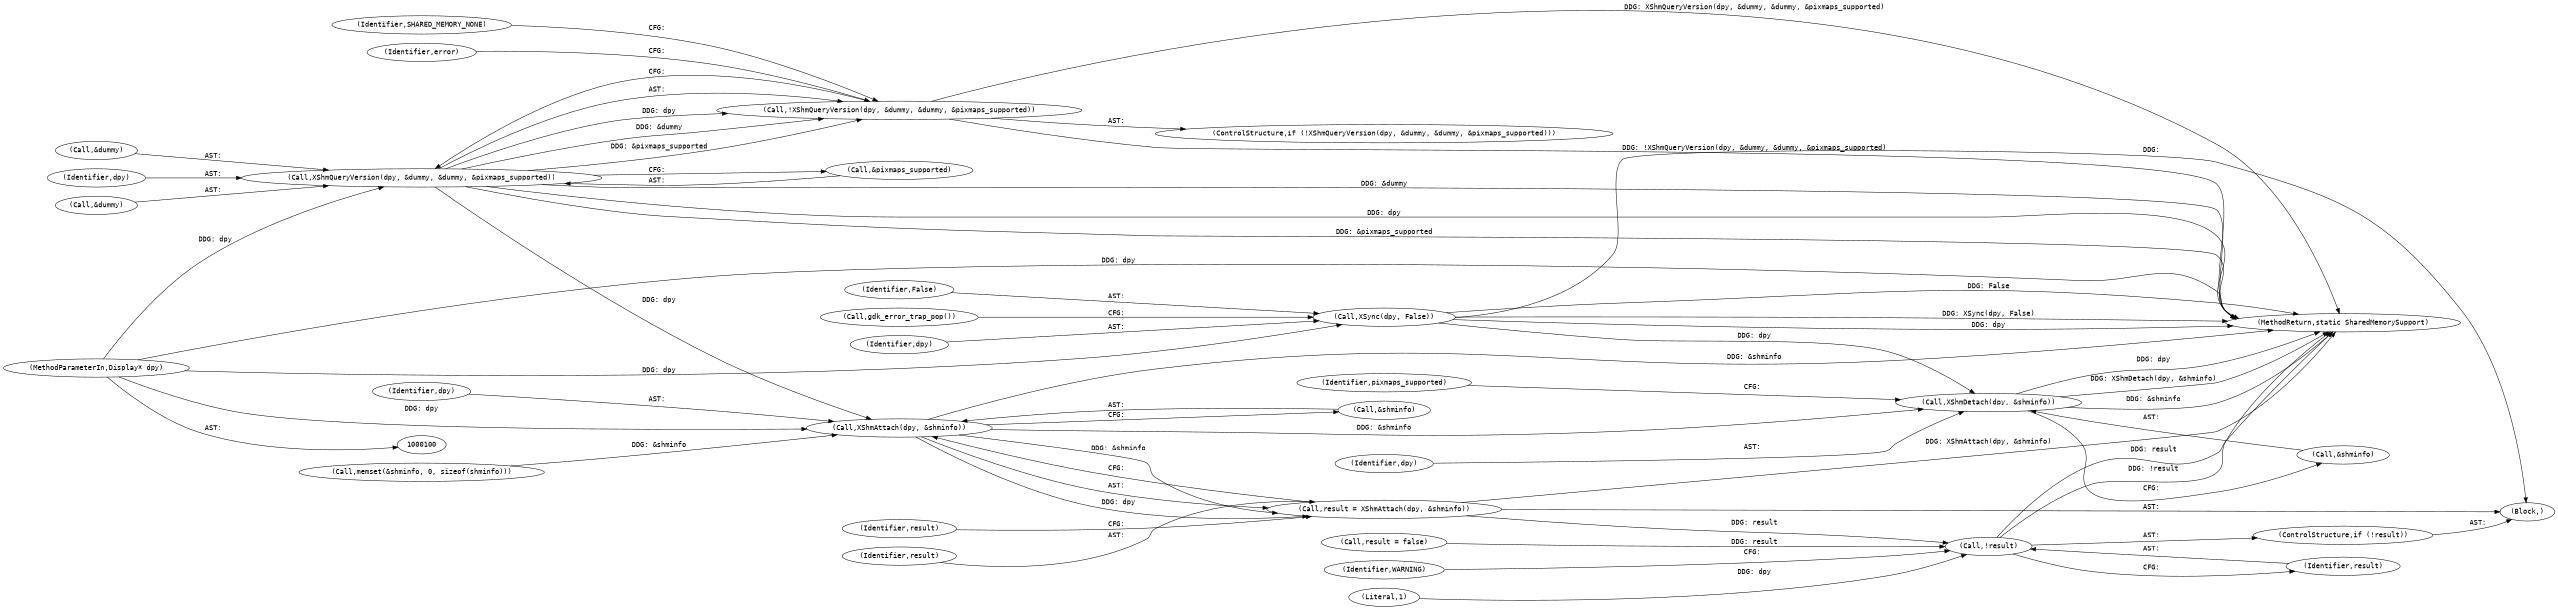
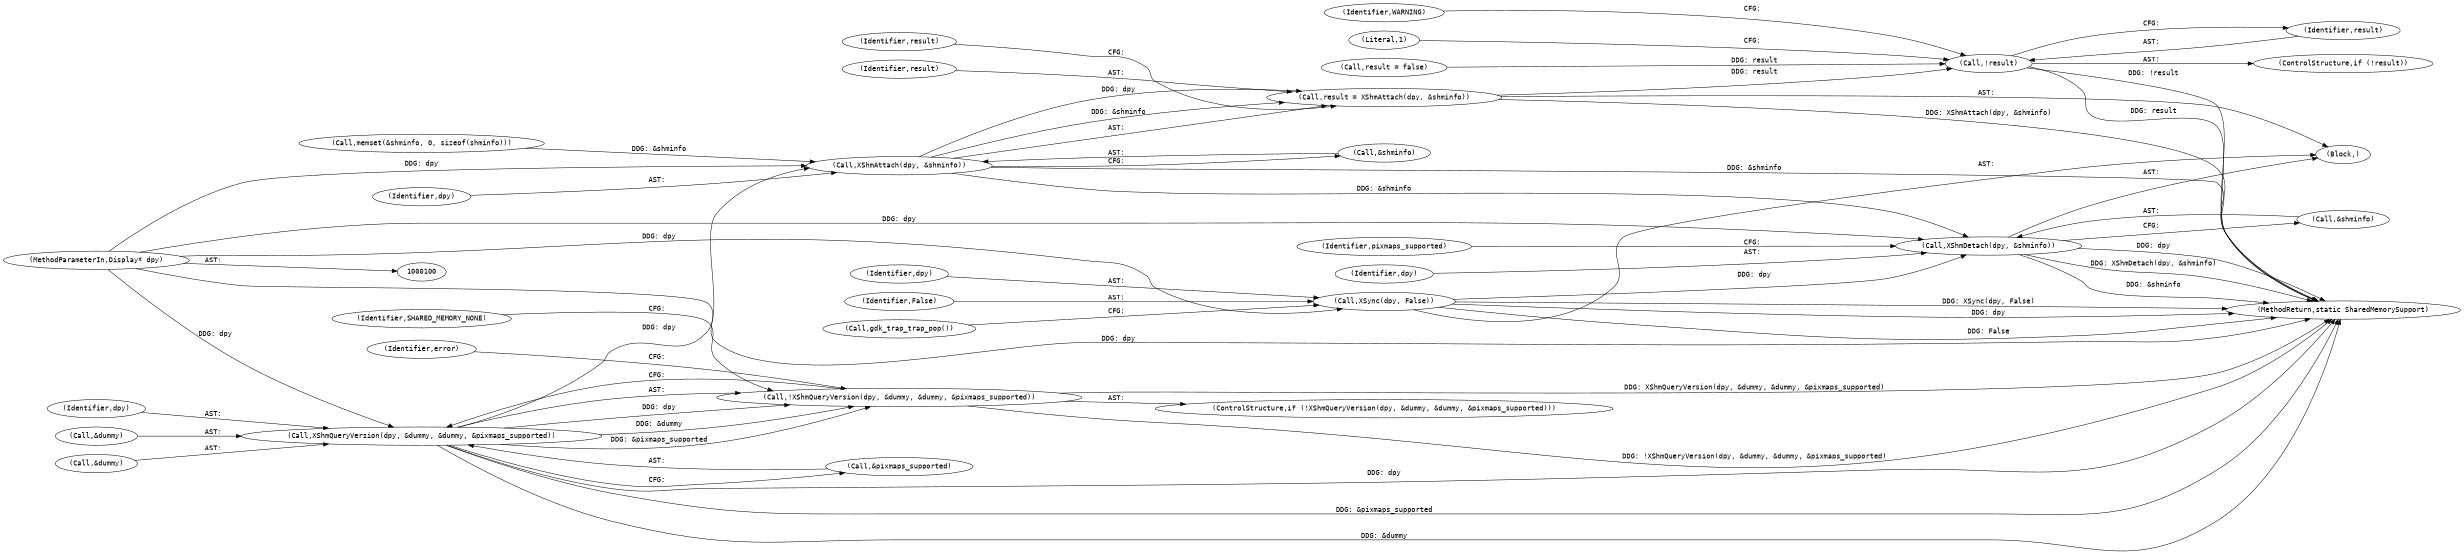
(2154, 150) -> (1989, 164)
none -> (1028, 223)
(899, 317) -> (899, 329)
(1123, 478) -> none
(2470, 531) -> (2158, 188)
(1754, 572) -> (1754, 41)
